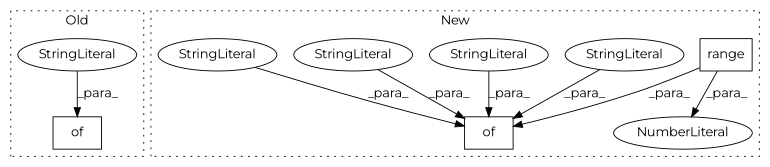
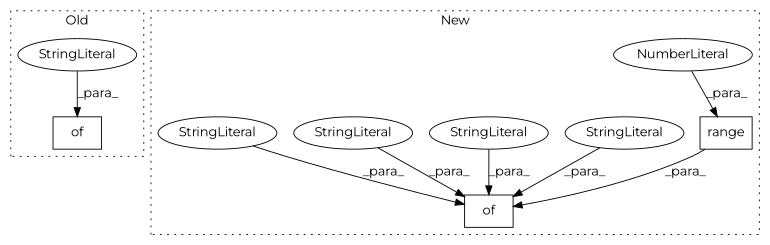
(707, 90) -> (702, 90)
